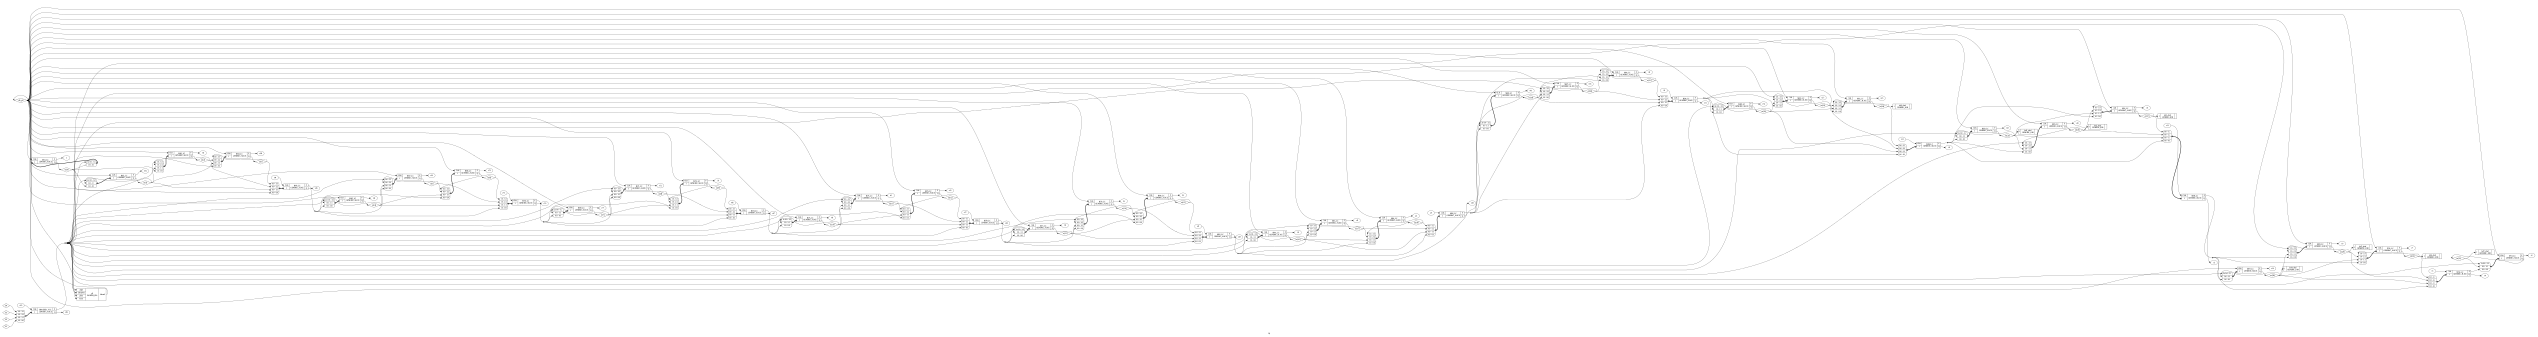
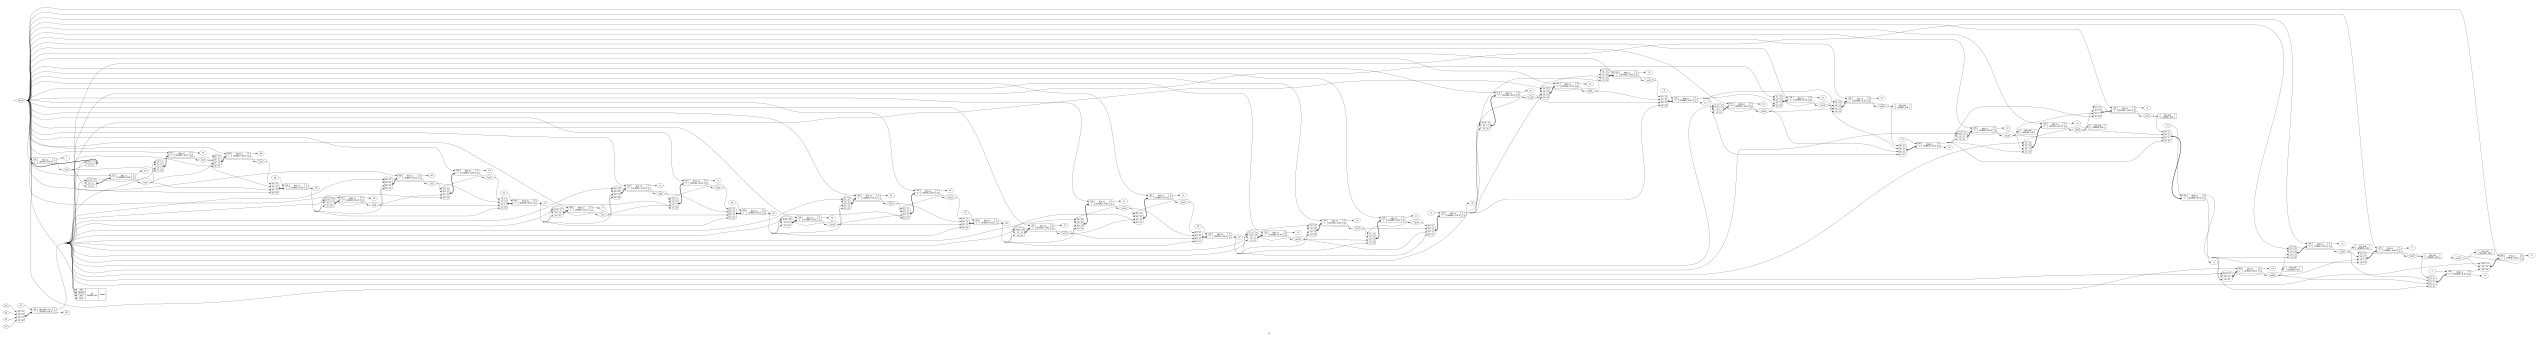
(32, 247) -> none
